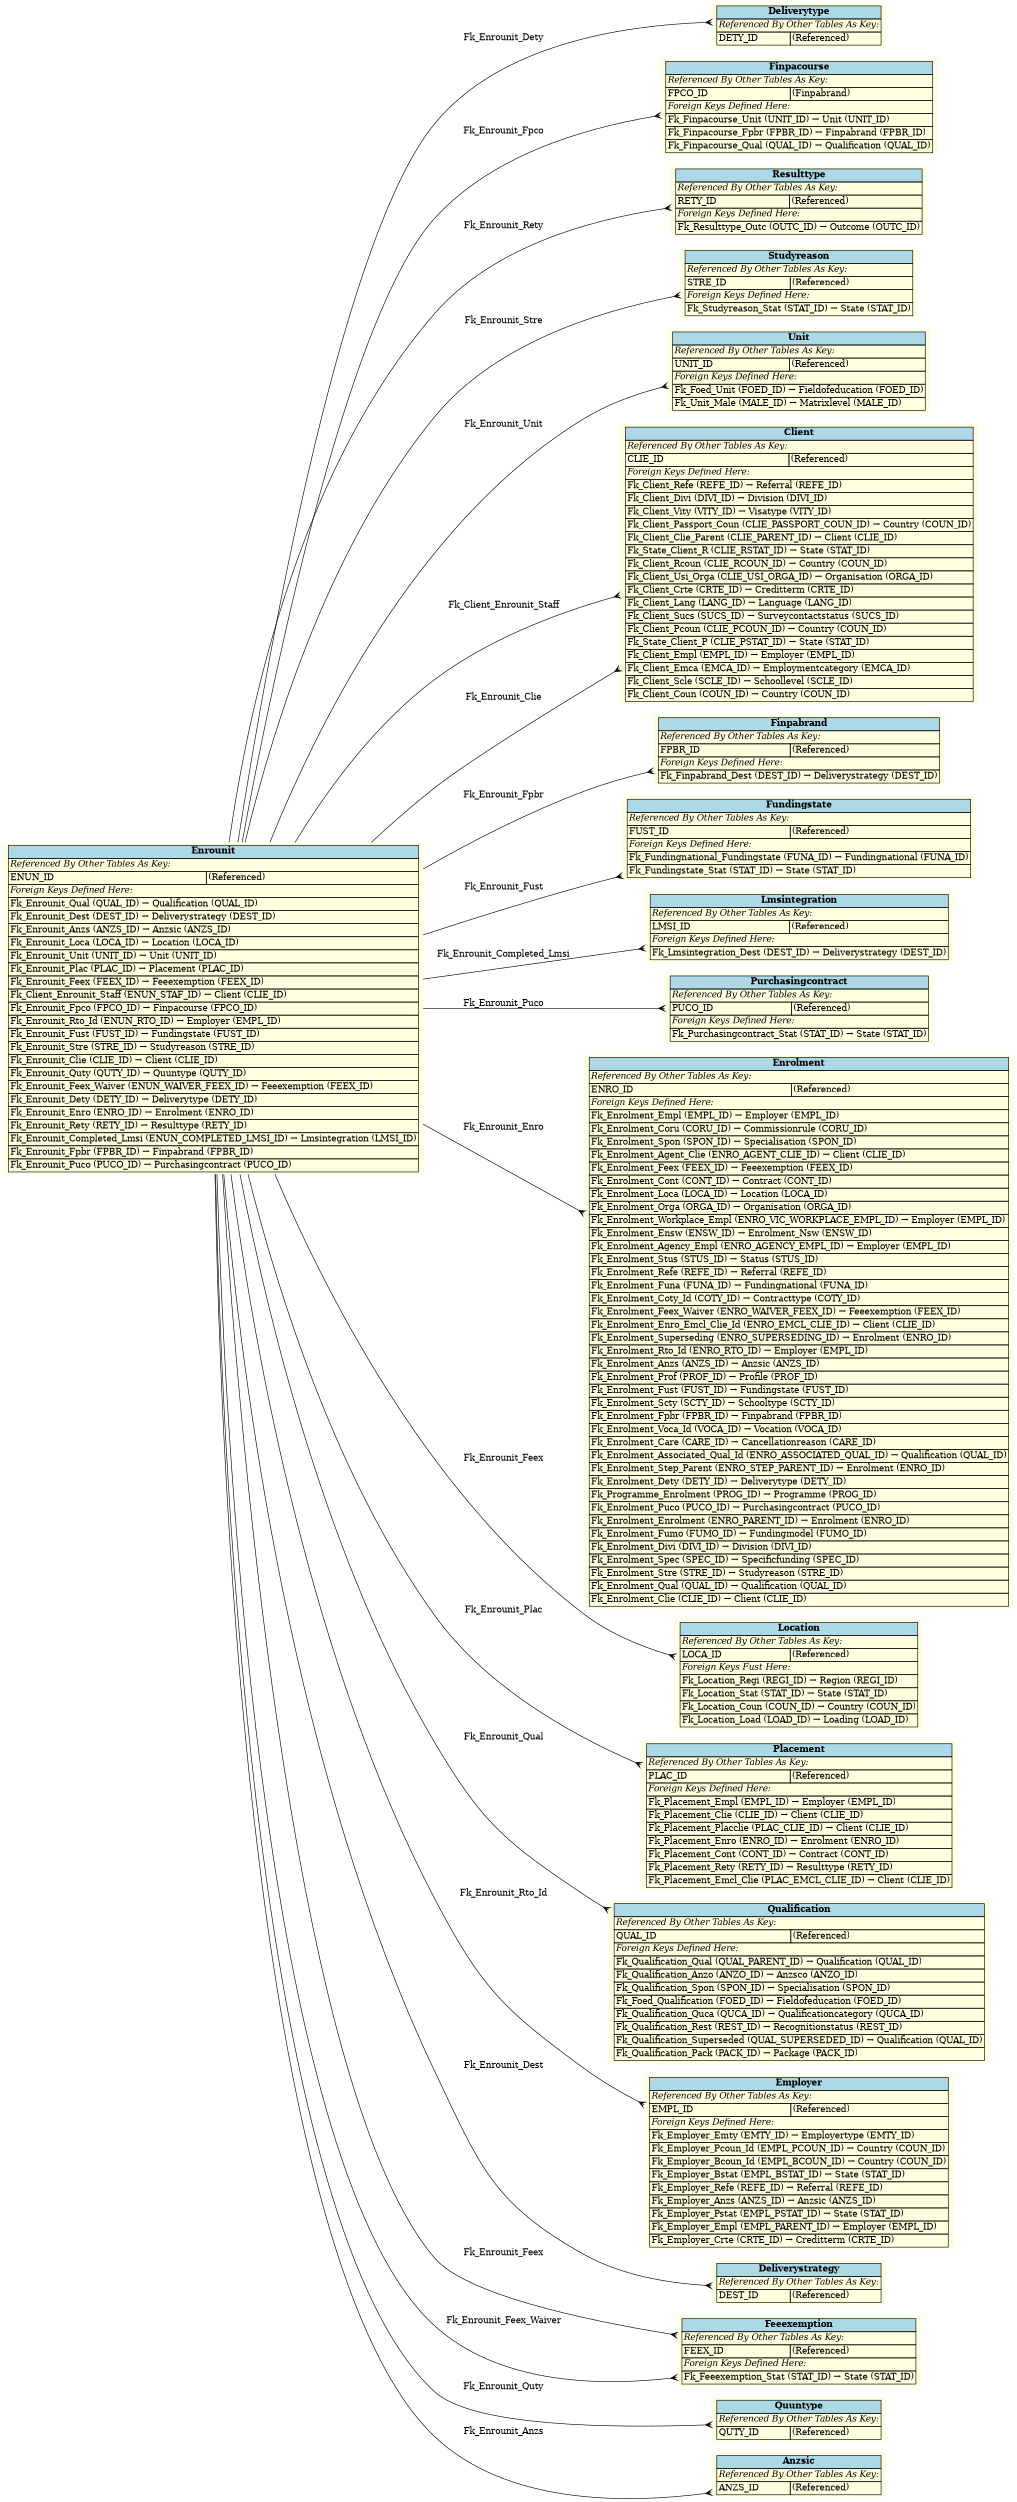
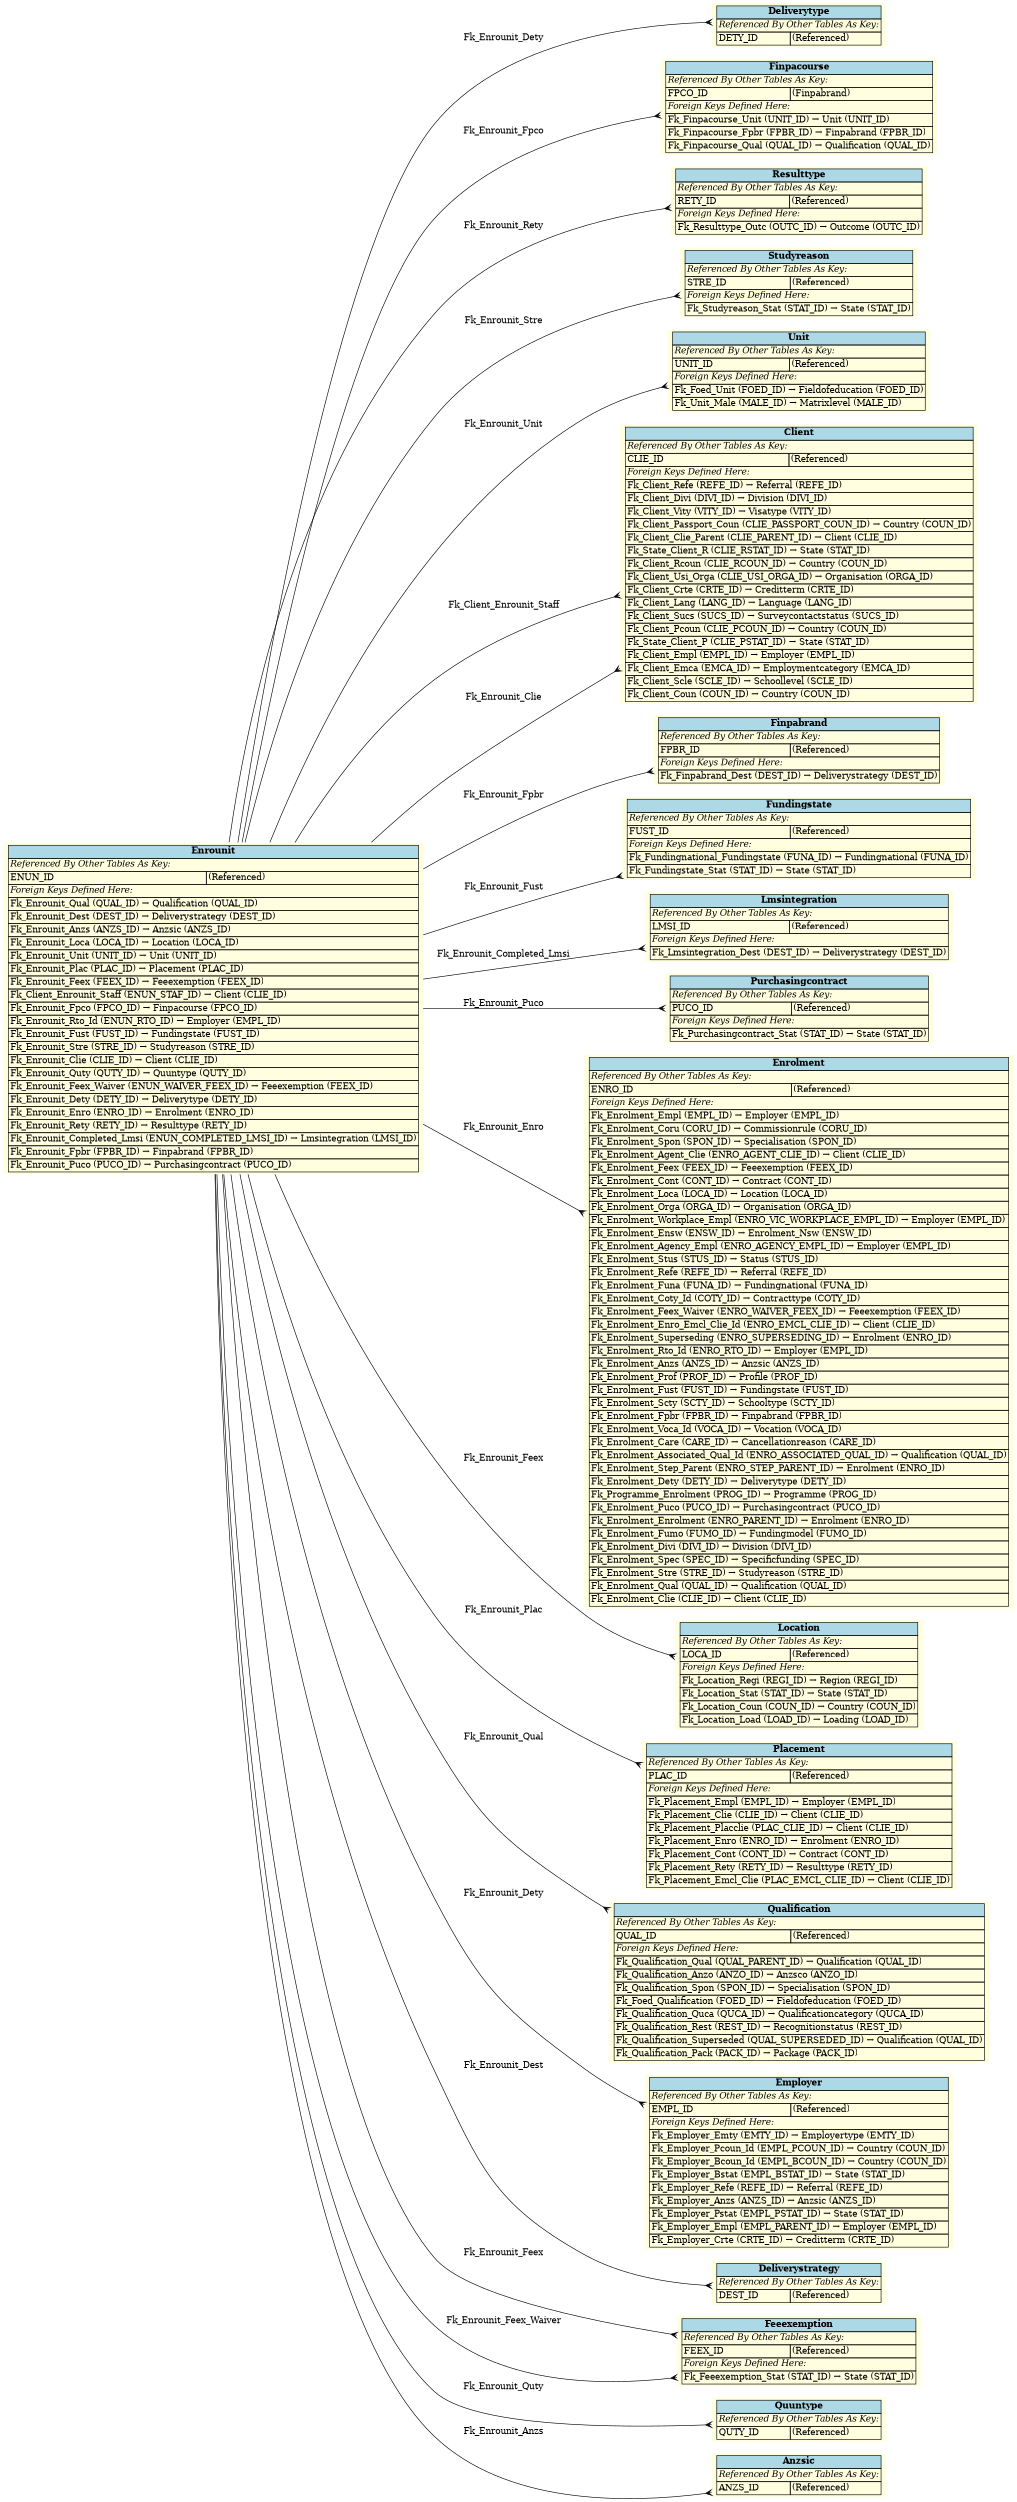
(736, 1667) -> (743, 1667)
(504, 1893) -> (504, 1893)
